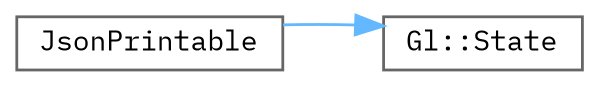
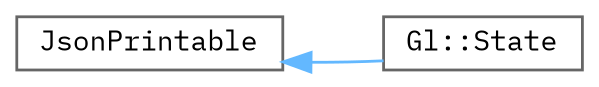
(319, 25) -> (348, 62)
